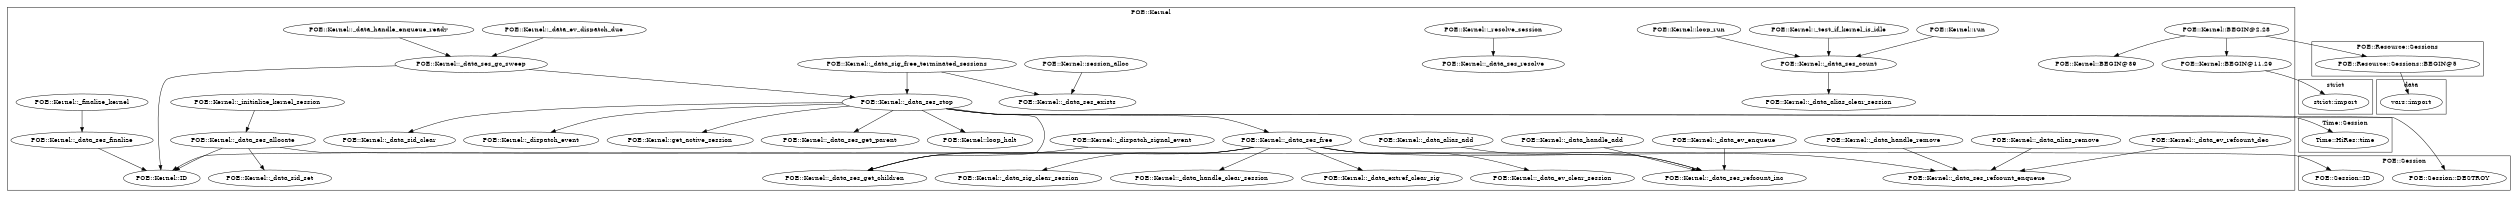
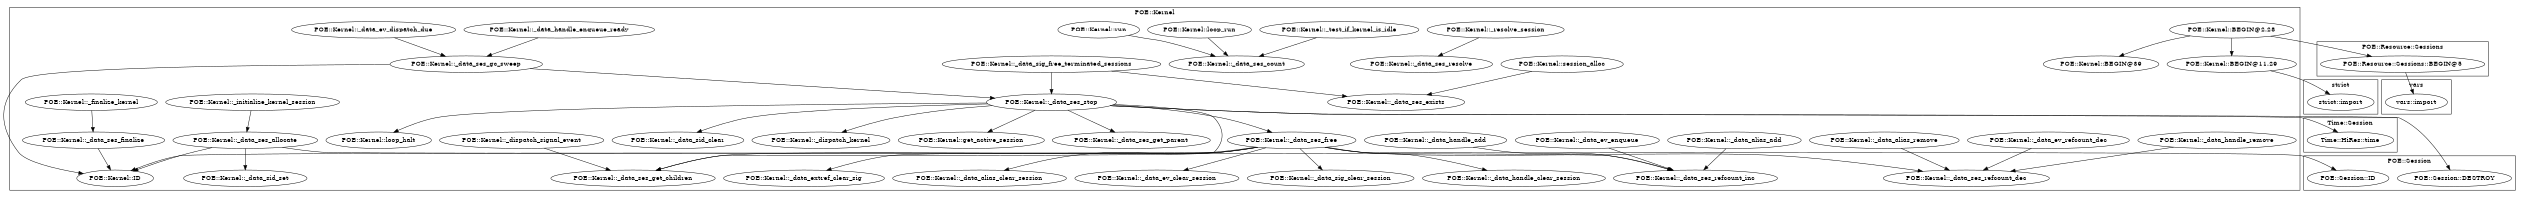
(1829, 81) -> (1133, 153)
(2411, 85) -> (2416, 85)
(531, 140) -> (821, 140)
(1977, 178) -> (1966, 178)
